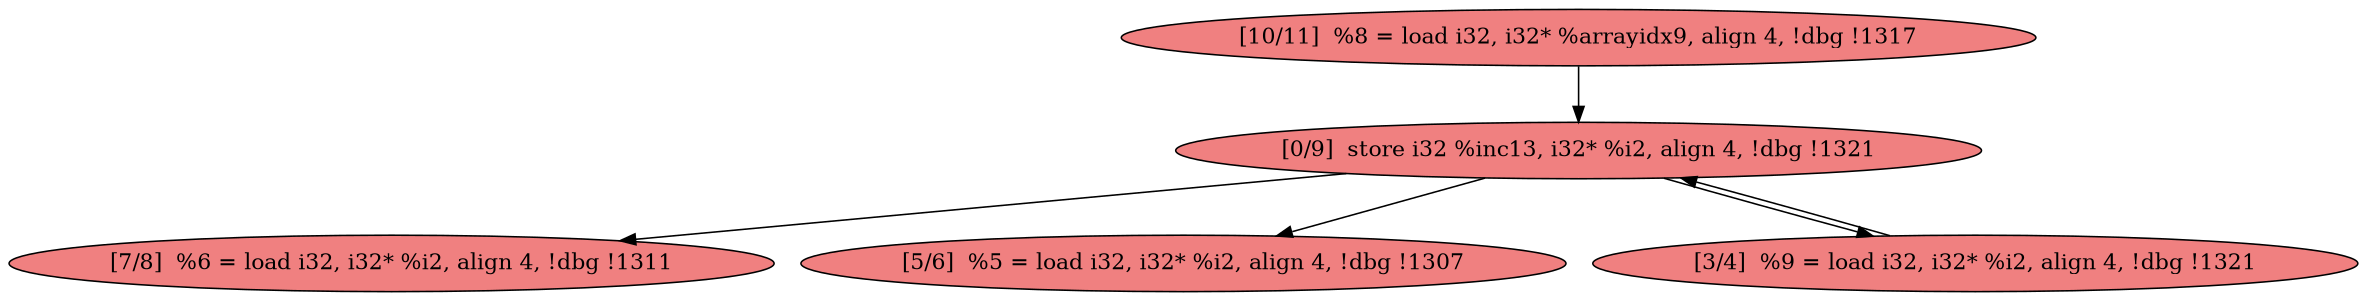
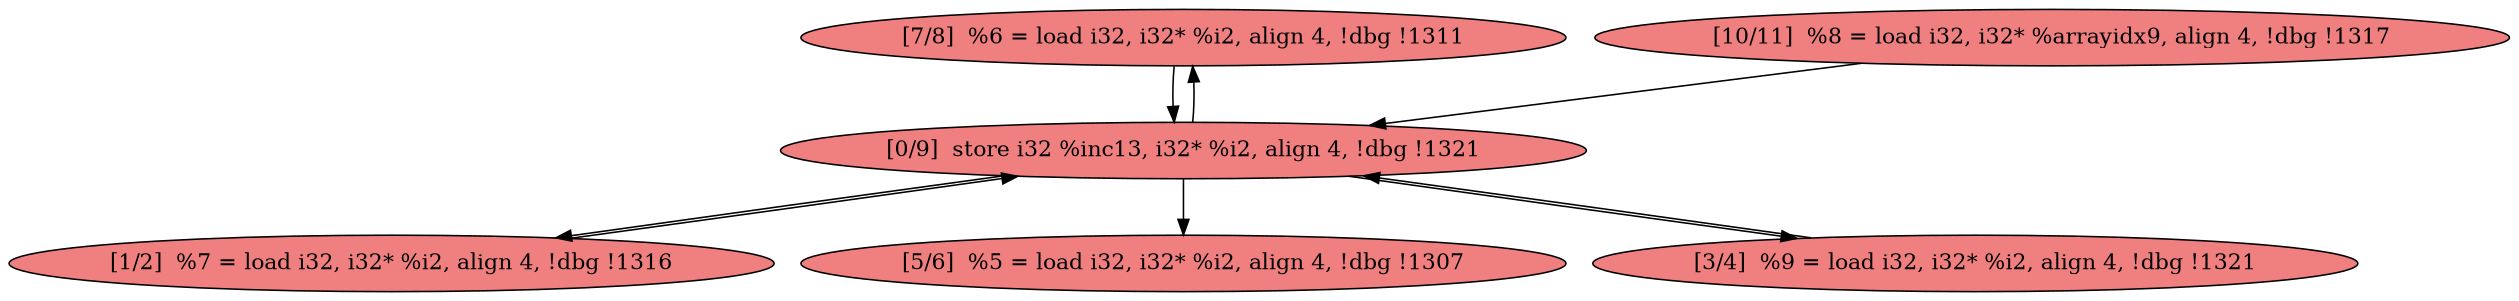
none -> (1173, 86)
none -> (392, 263)
